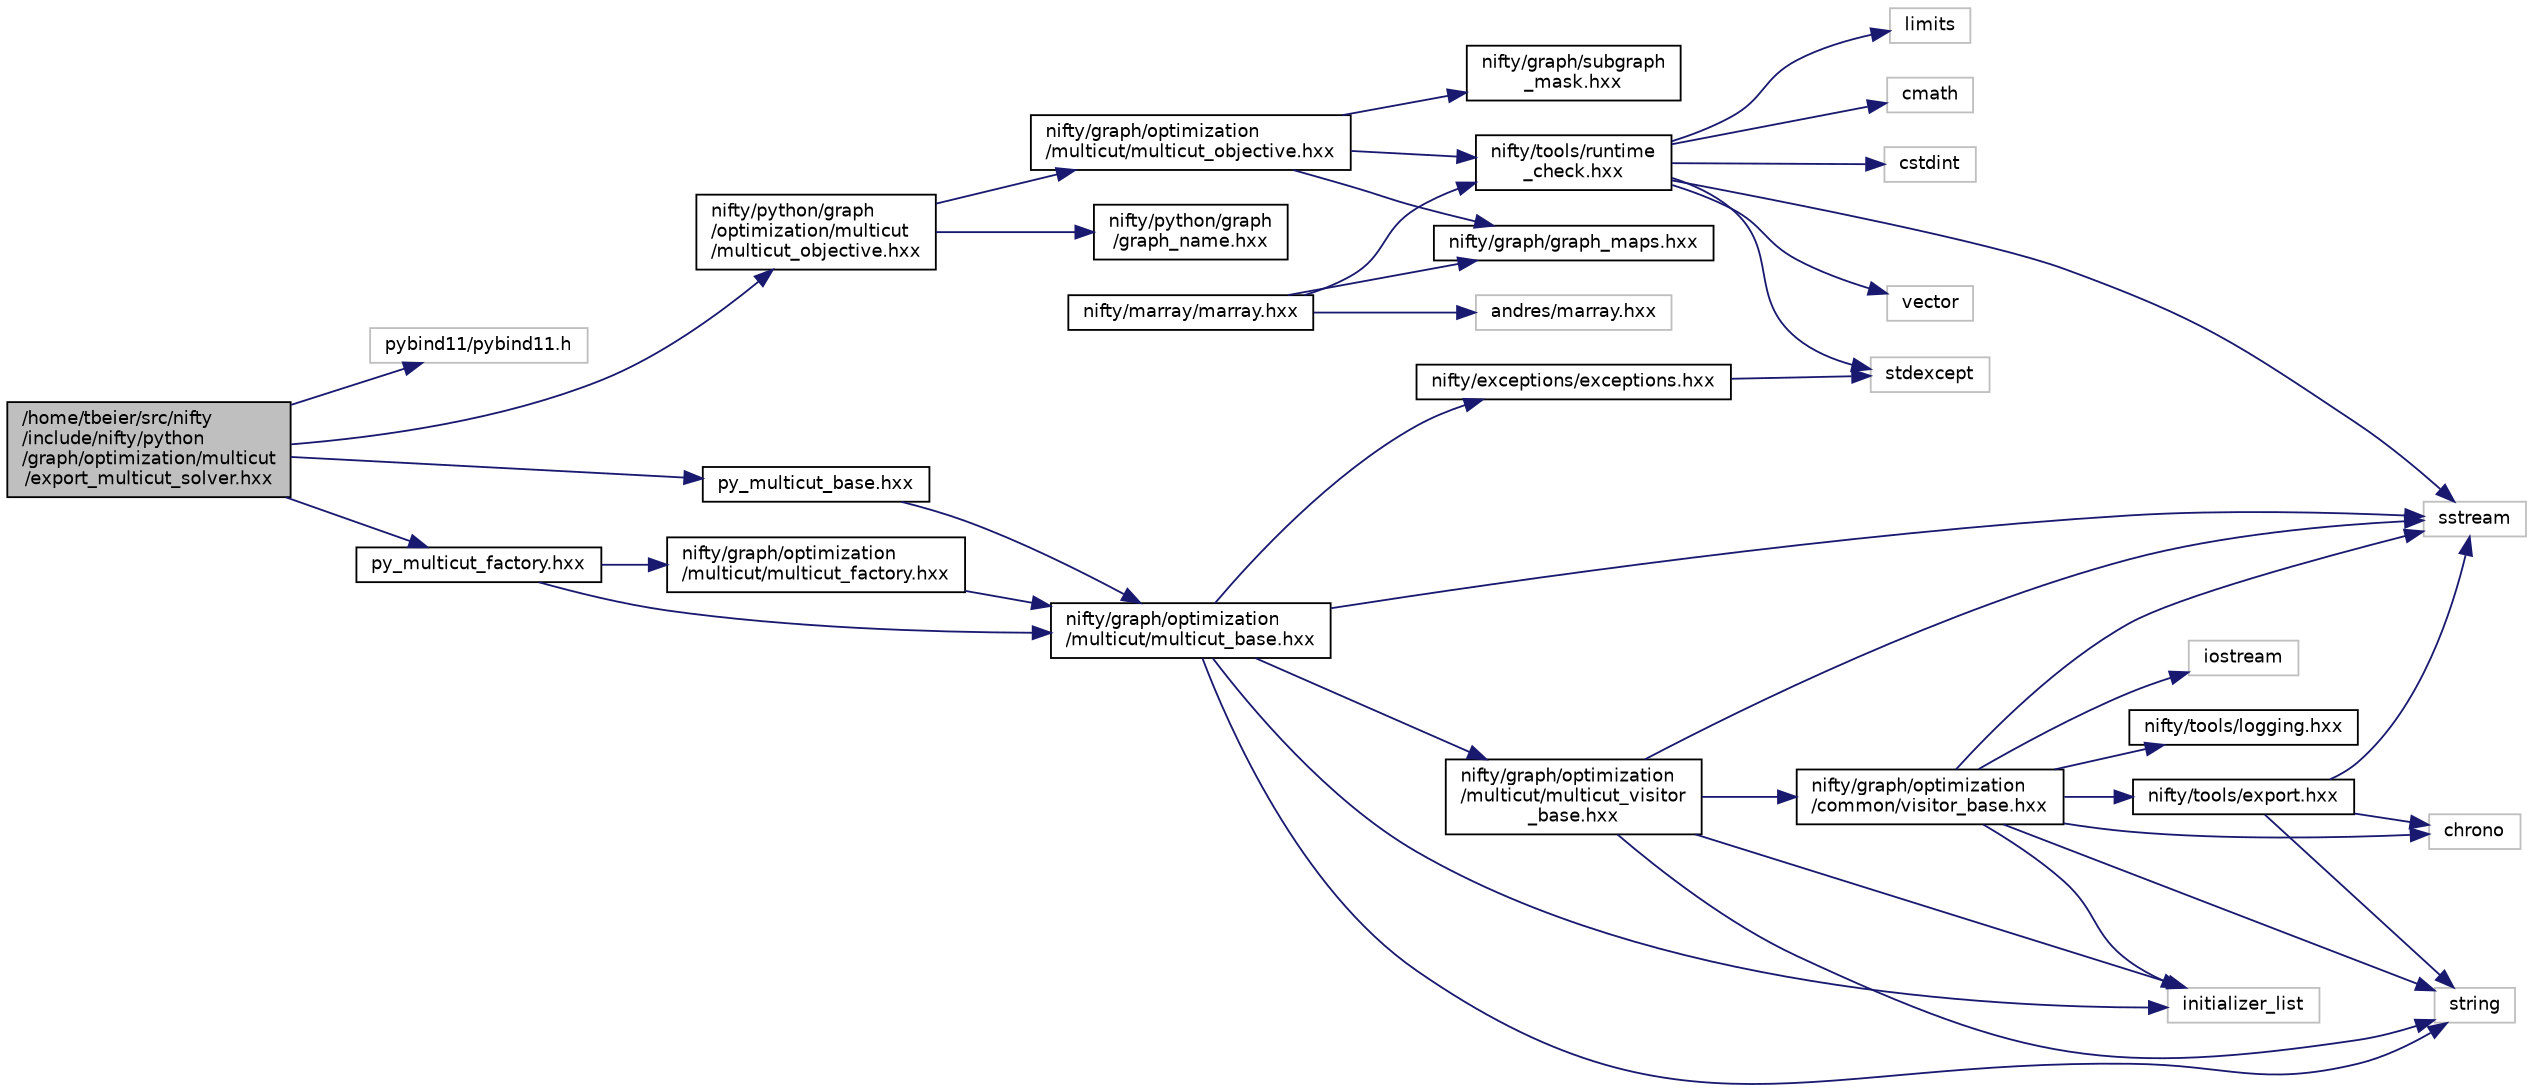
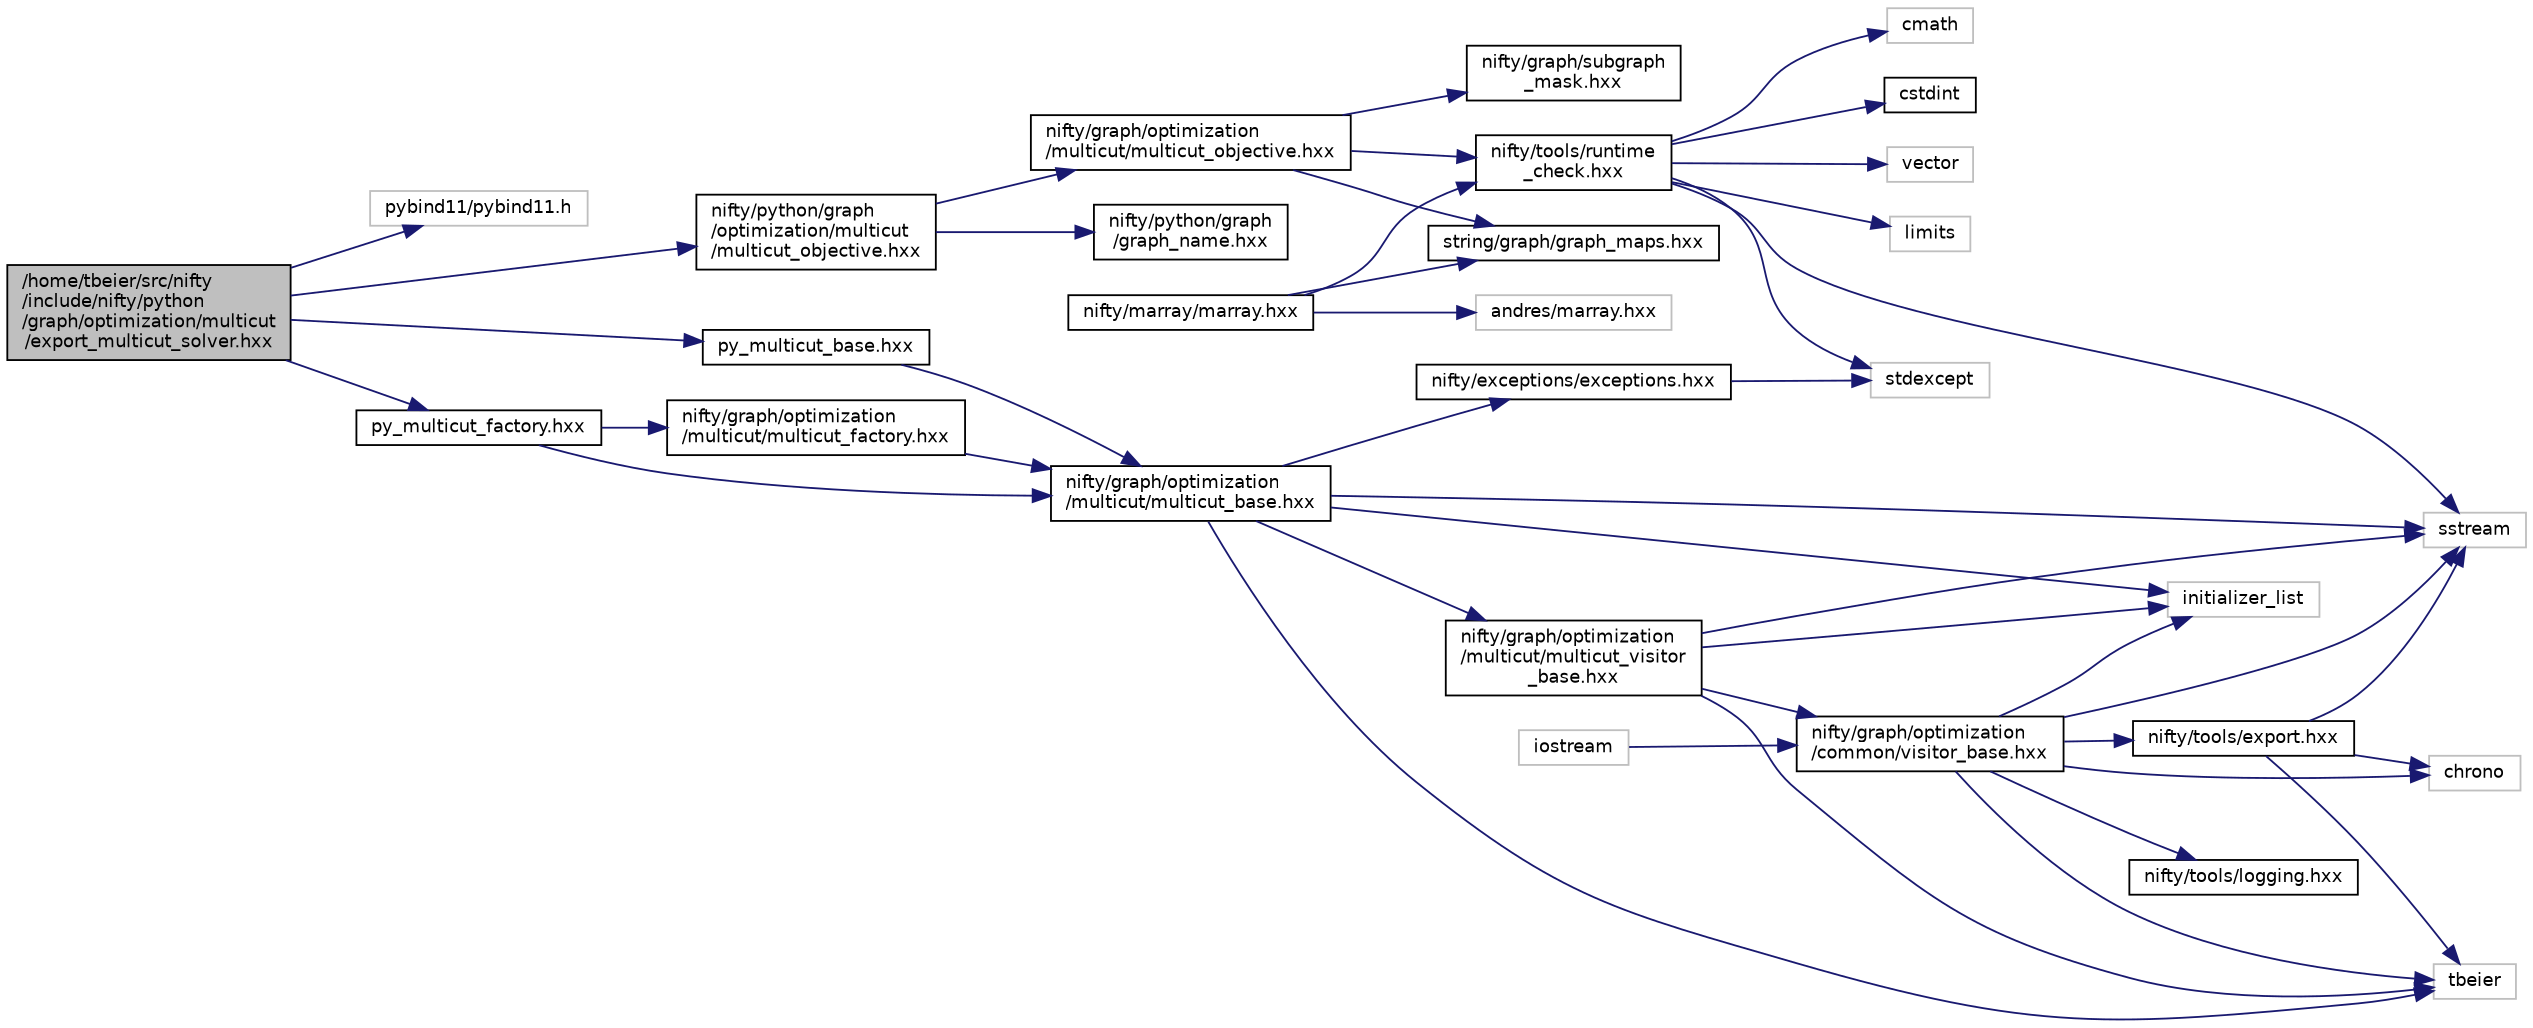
(1930, 164) -> (1930, 95)
(1574, 243) -> (1574, 243)
(2072, 719) -> (1703, 746)
(2475, 1005) -> (2475, 982)
